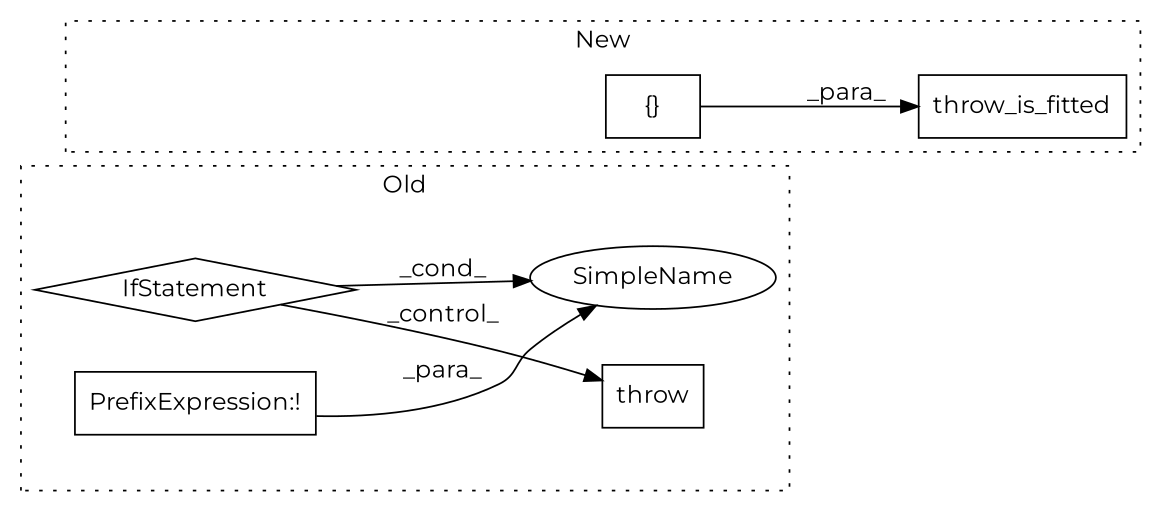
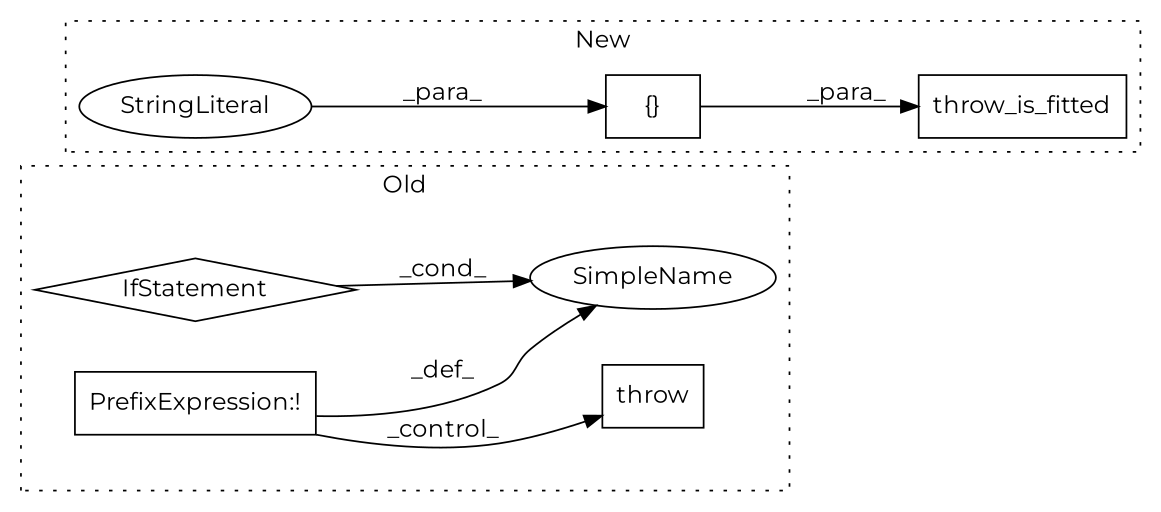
none -> (195, 106)
(434, 336) -> (452, 447)
(443, 371) -> (443, 371)
